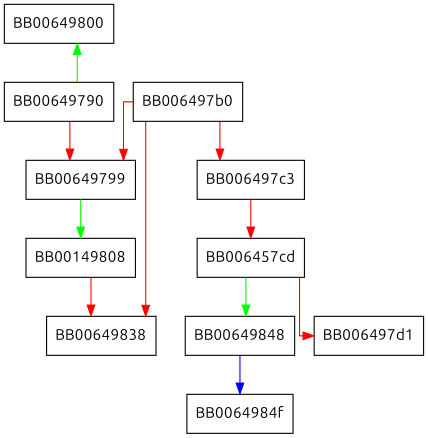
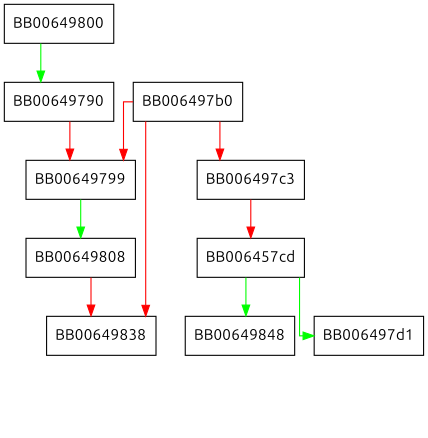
(77, 68) -> (41, 57)
(81, 258) -> (81, 258)
(300, 308) -> (300, 308)
(240, 414) -> none
